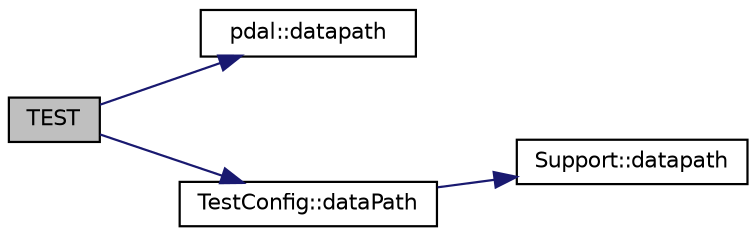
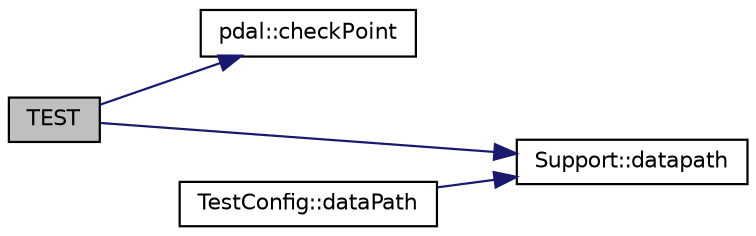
(308, 33) -> (308, 33)
(161, 155) -> (297, 137)
